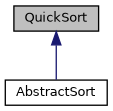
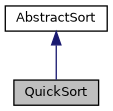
(56, 63) -> (56, 63)
